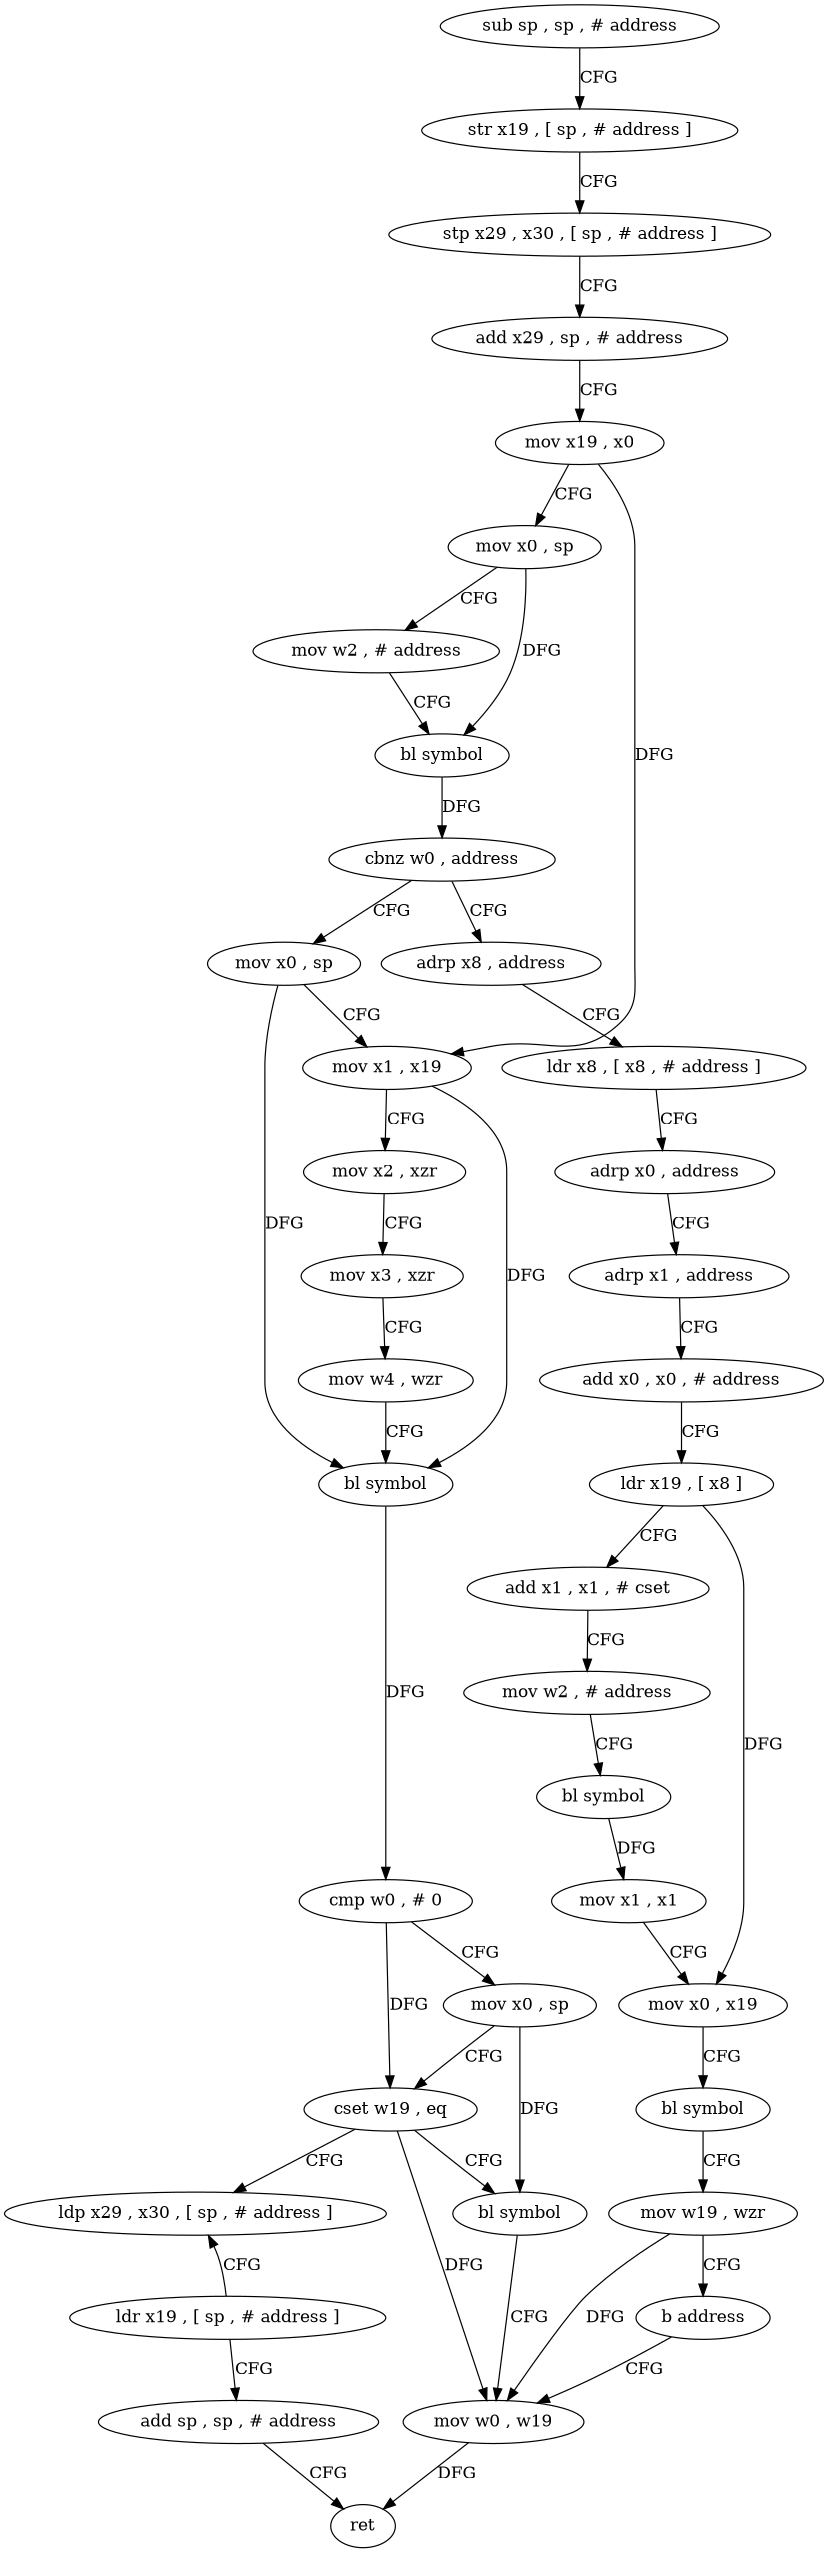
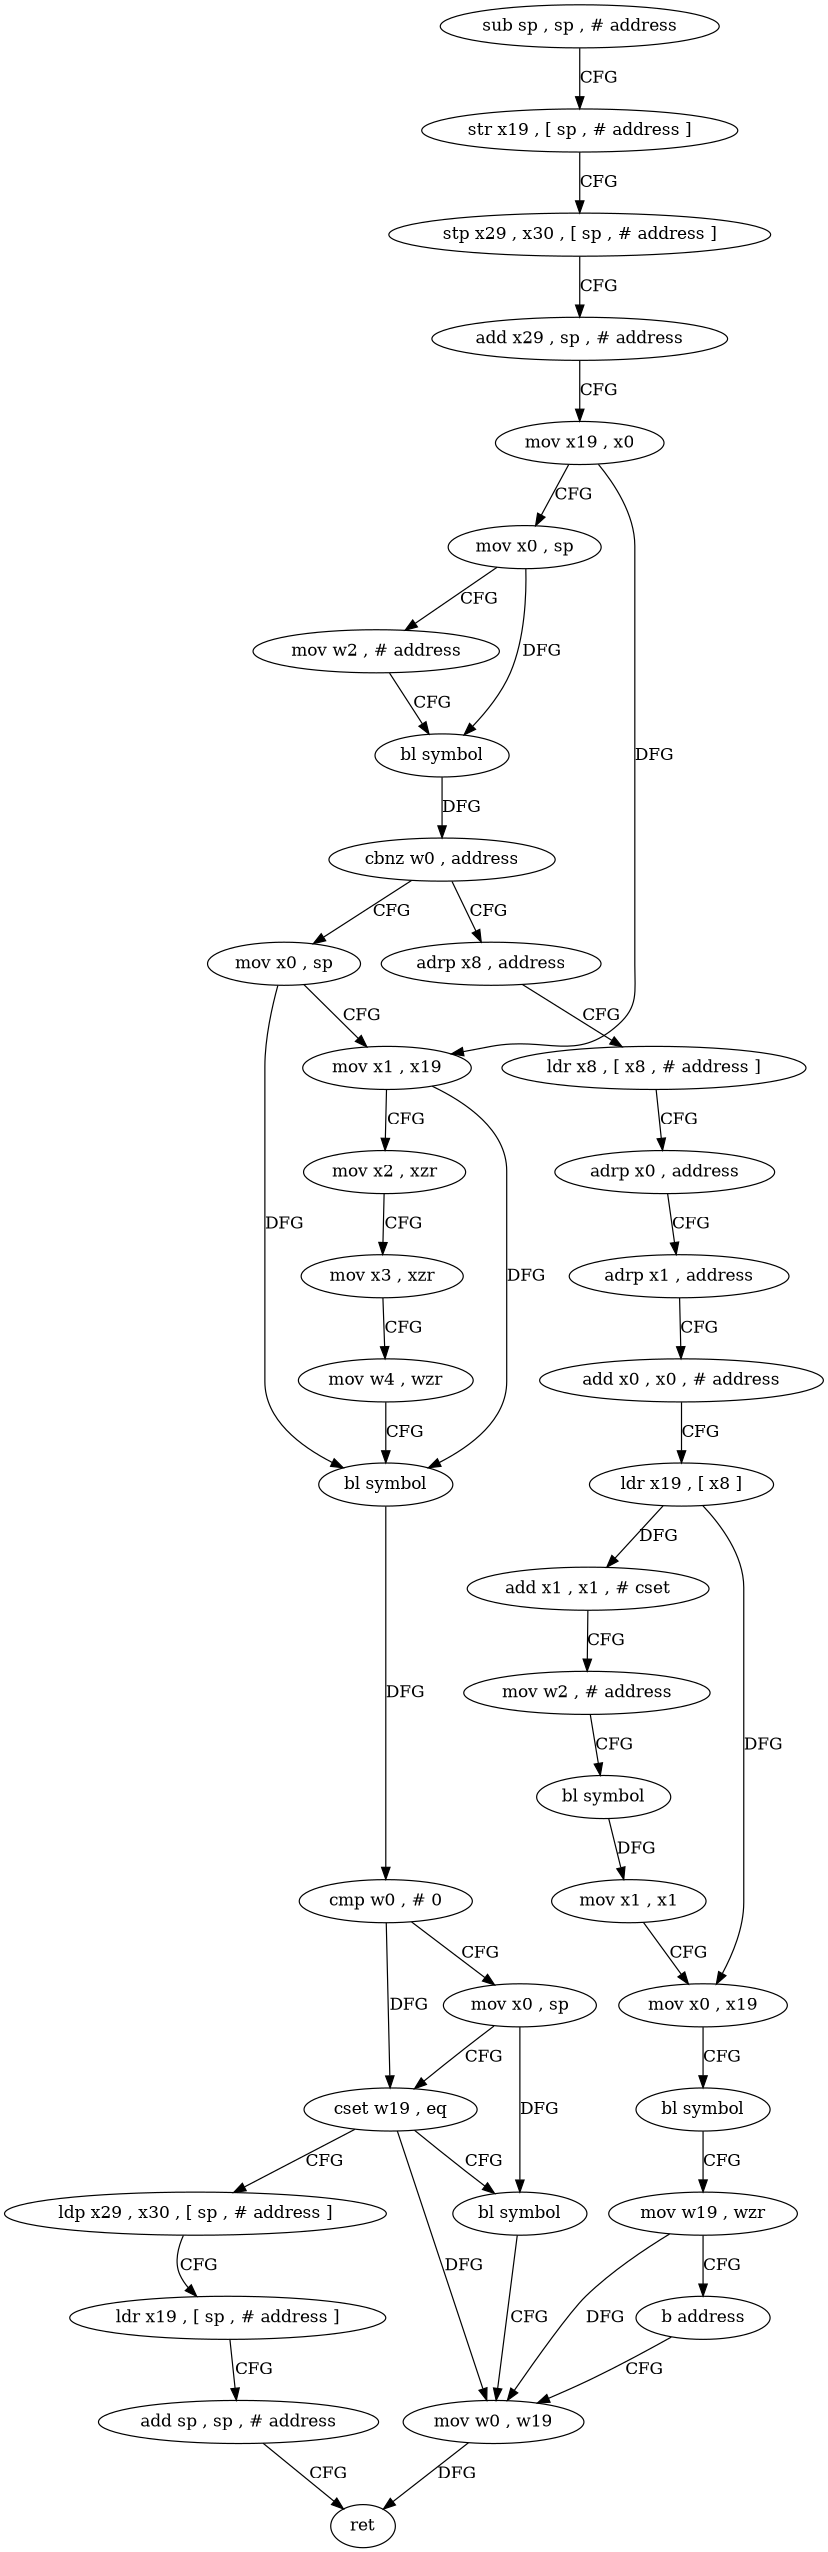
(659, 1537) -> (659, 1537)
(222, 2271) -> (177, 2262)
